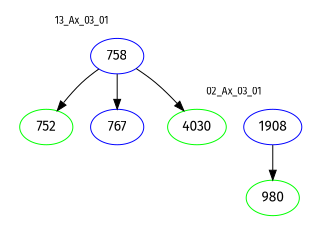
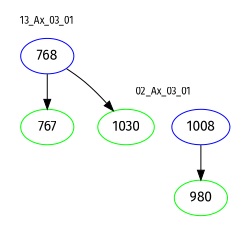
(117, 56) -> (47, 56)
(46, 127) -> none
(117, 127) -> (47, 127)
(197, 127) -> (126, 127)
(273, 127) -> (201, 127)
